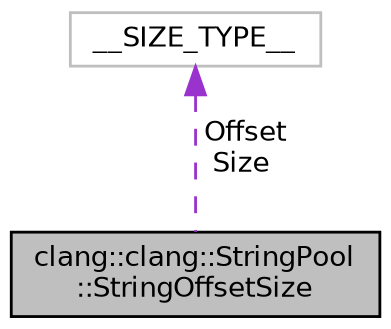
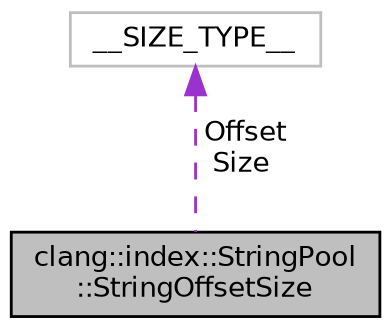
(196, 274) -> (196, 274)
